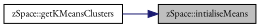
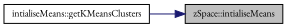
(63, 14) -> (77, 14)
